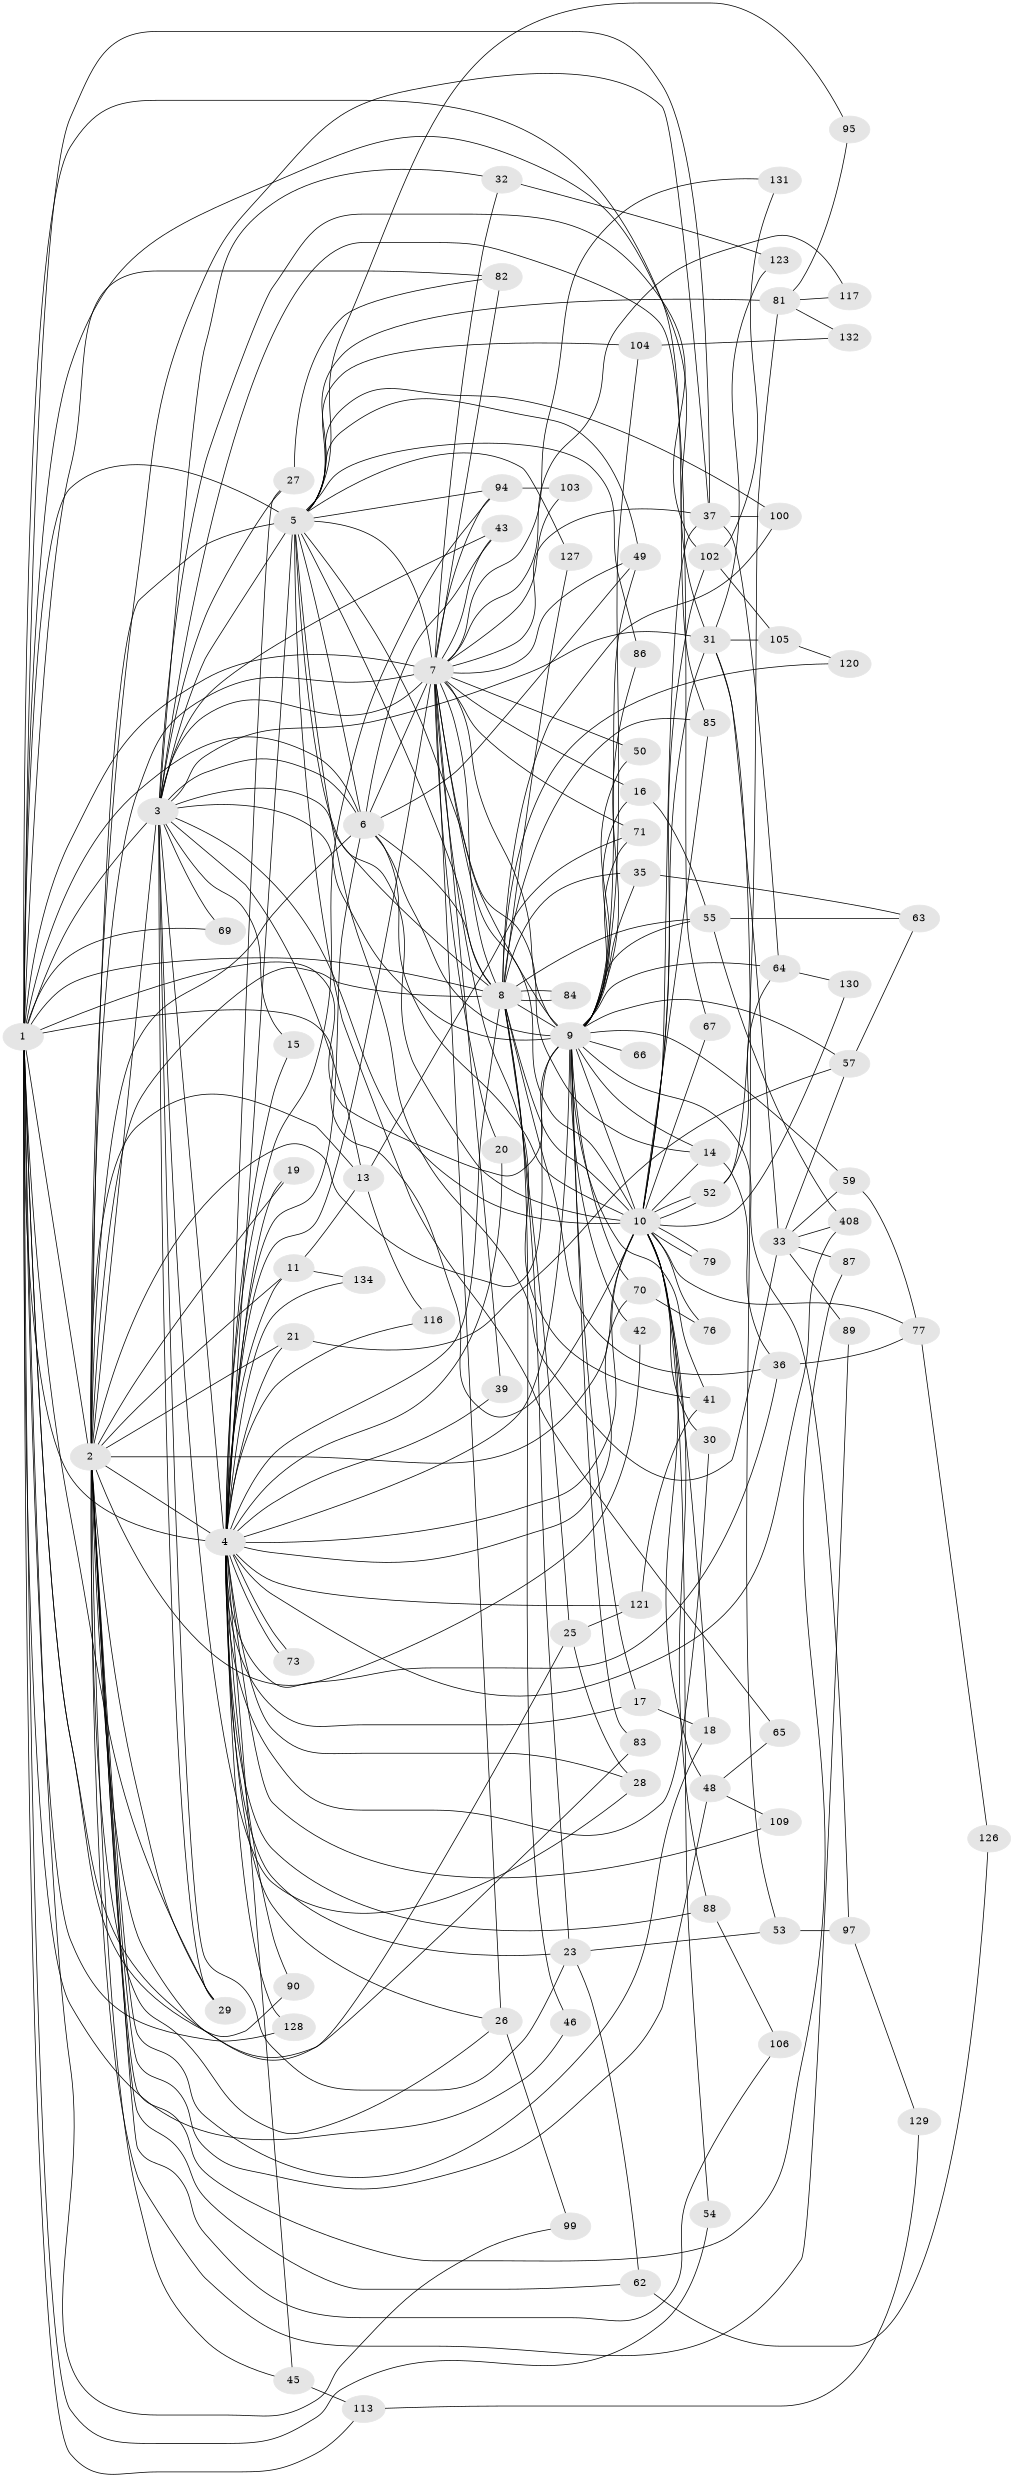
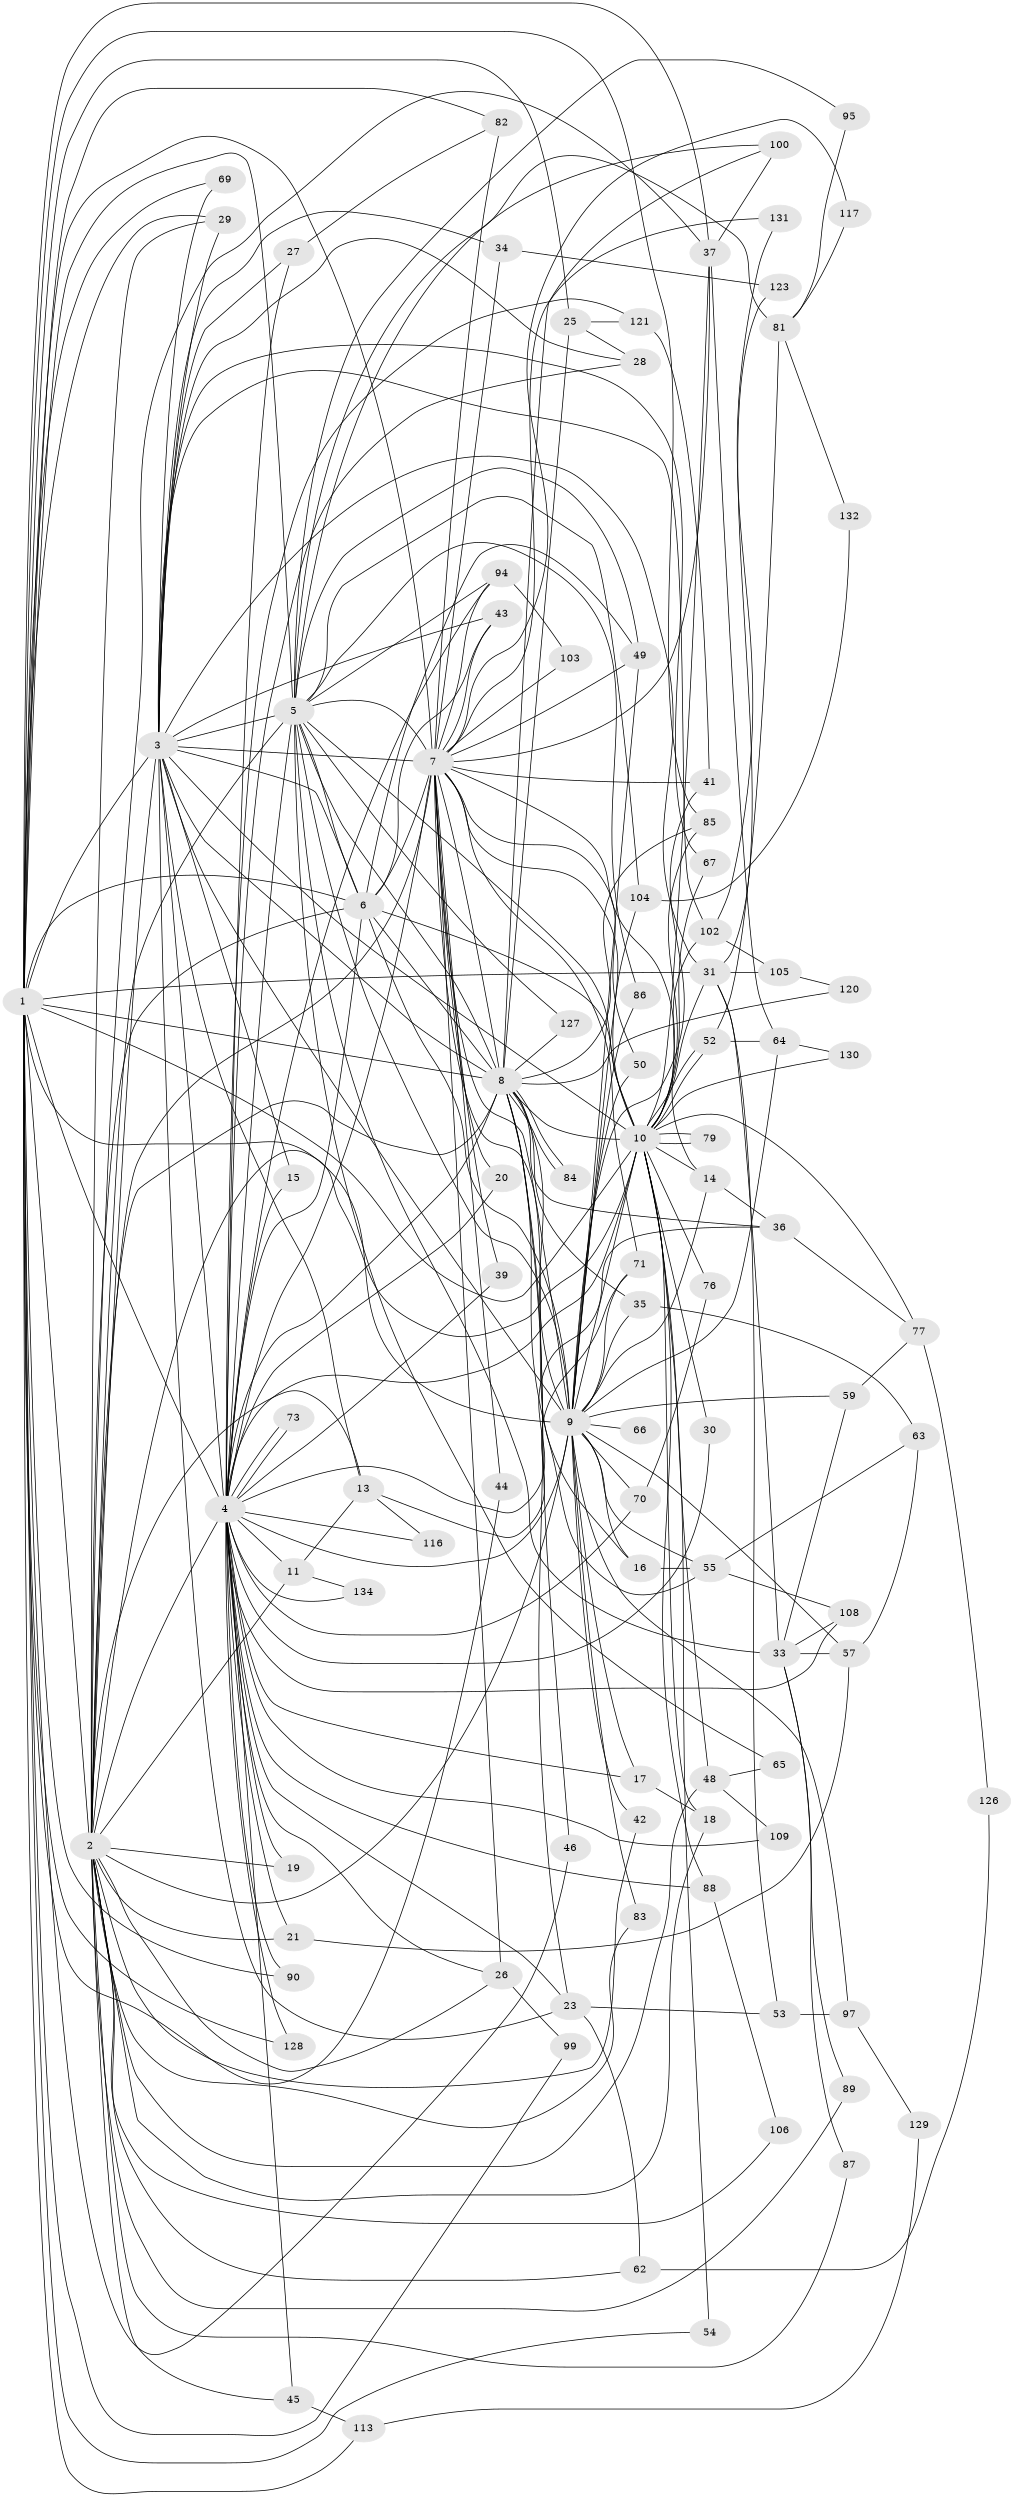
(502, 180) -> (502, 249)
(850, 1222) -> (850, 1613)
none -> (502, 1487)
